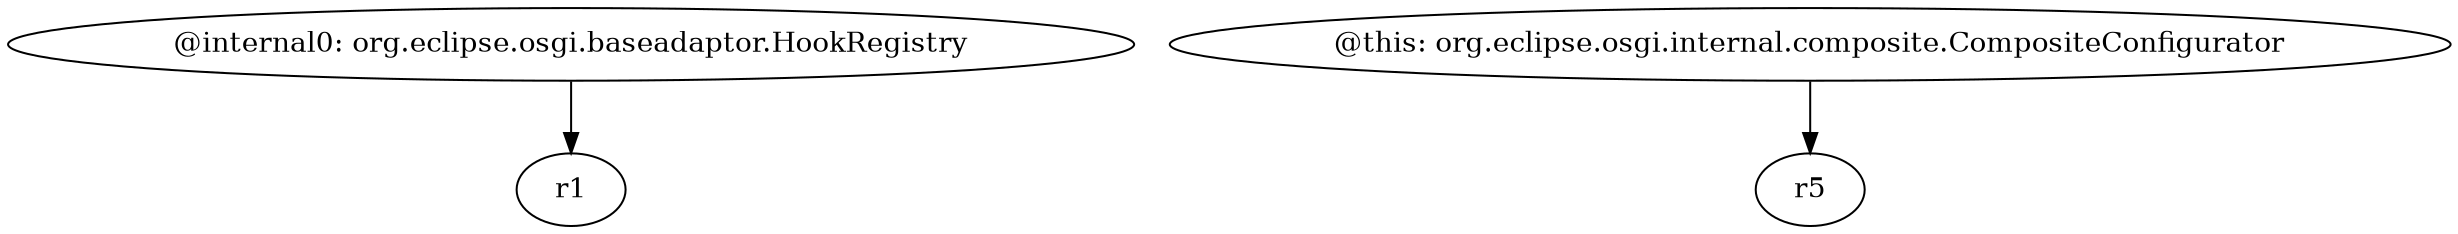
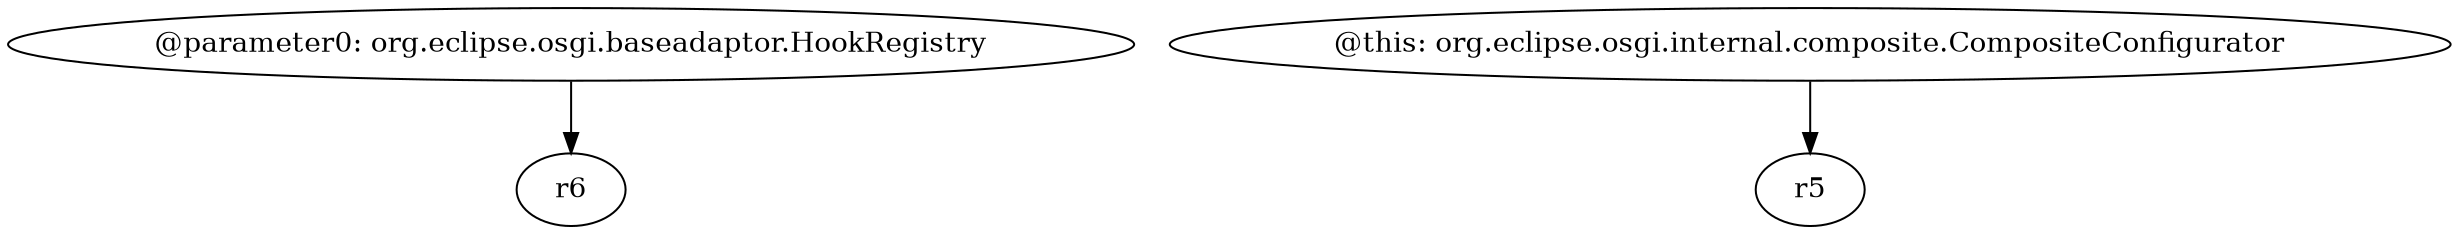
(571, 44) -> (571, 44)
(571, 190) -> (571, 190)
